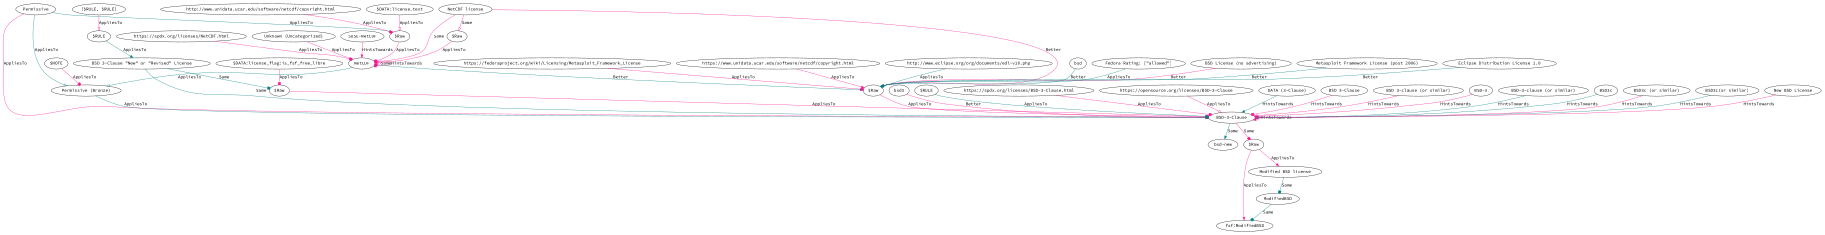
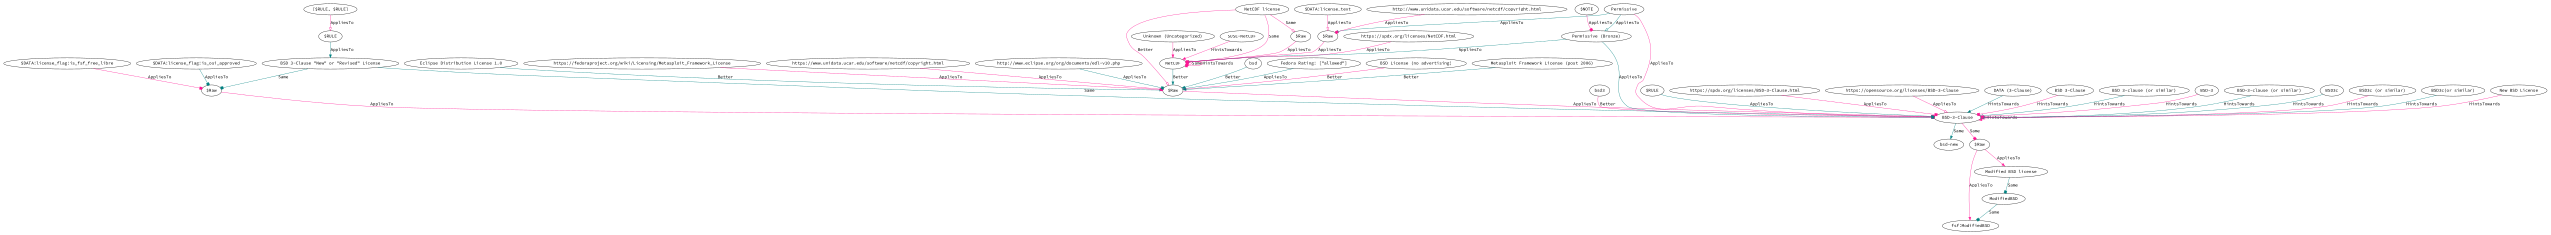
none -> (196, 63)
(231, 73) -> (1378, 53)
(1328, 109) -> (2054, 109)
